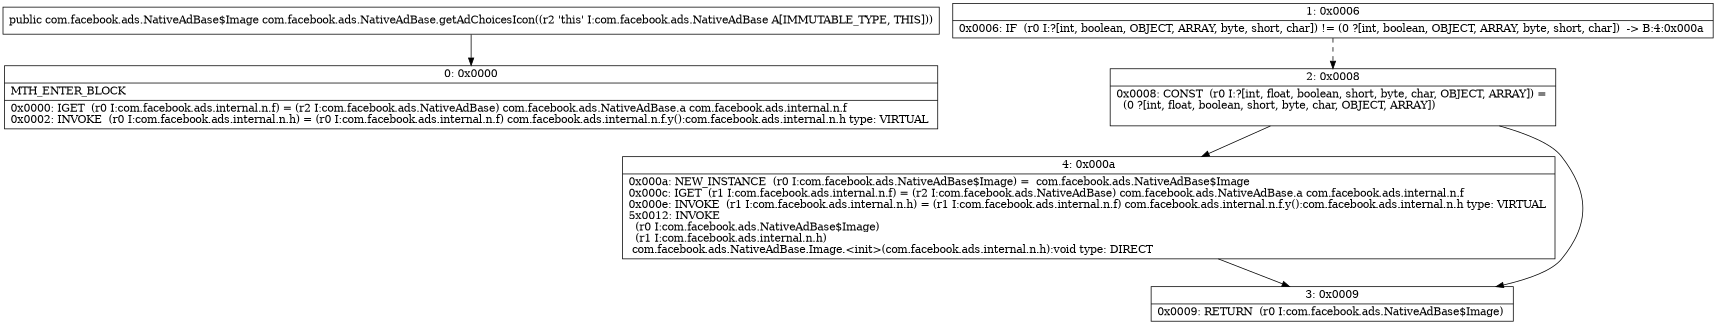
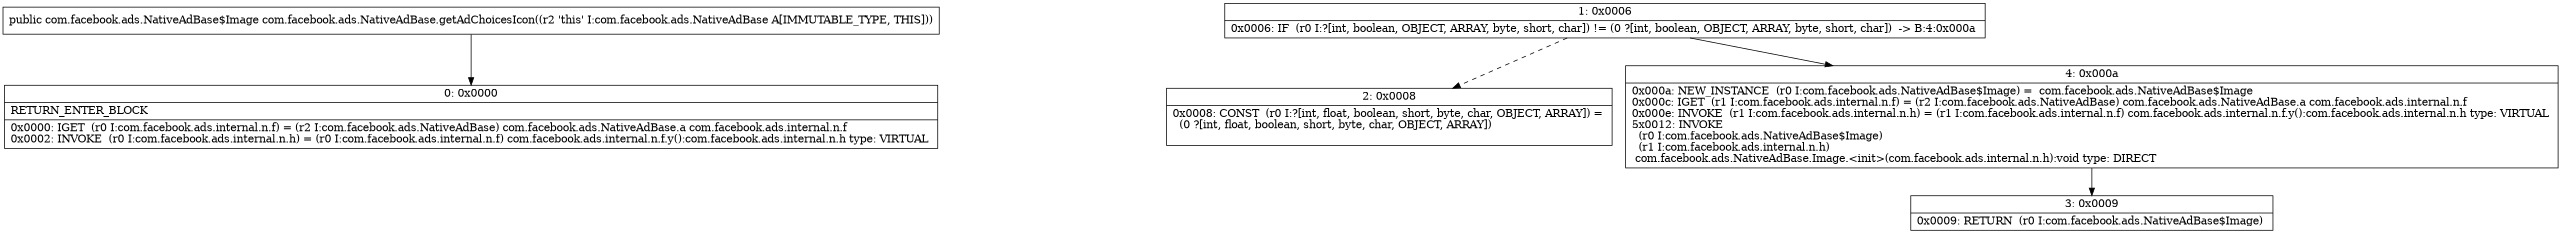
(68, 91) -> (79, 111)
(1239, 140) -> (1758, 51)
(1583, 205) -> none
